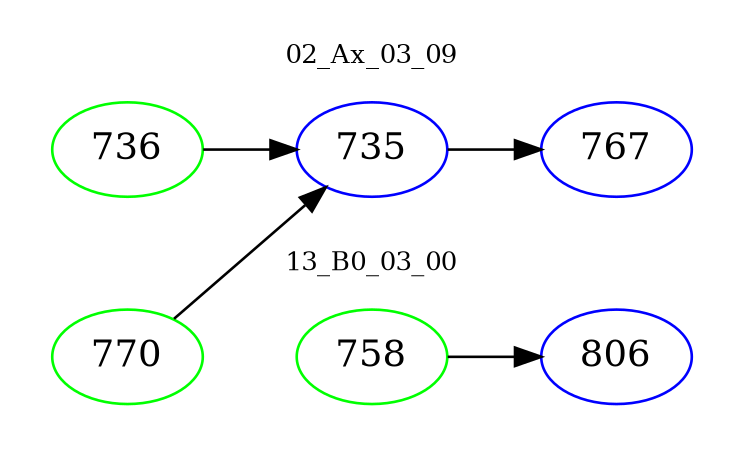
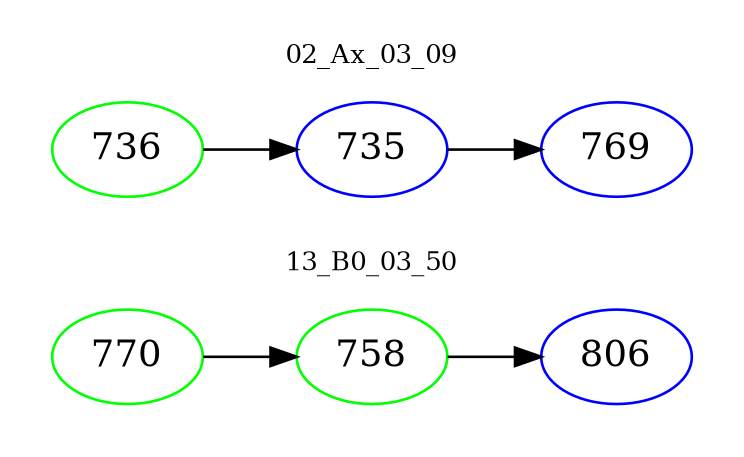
(617, 150) -> (617, 150)
(240, 262) -> (237, 357)
(372, 264) -> (372, 264)
